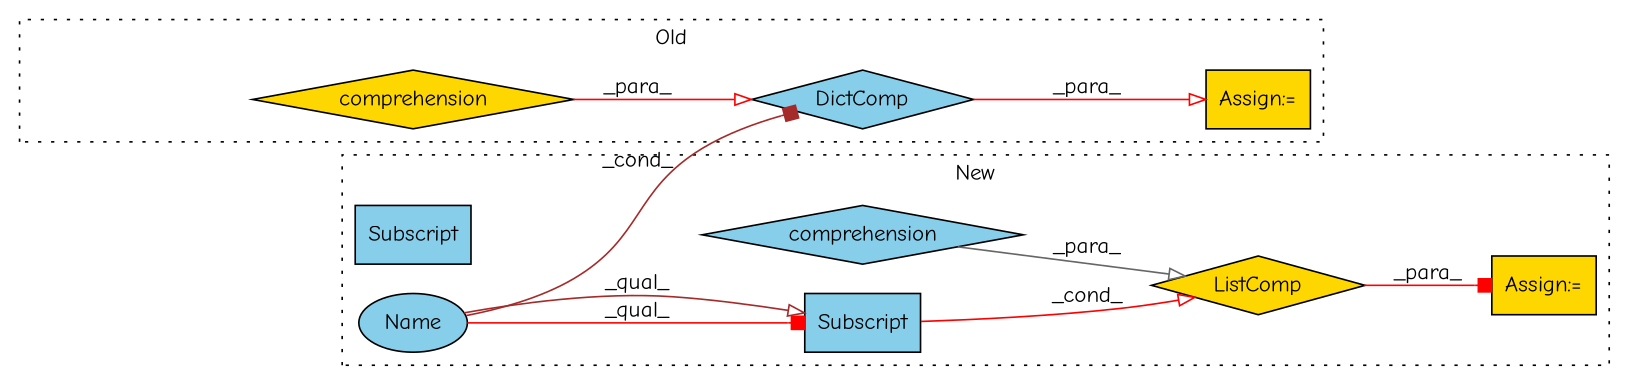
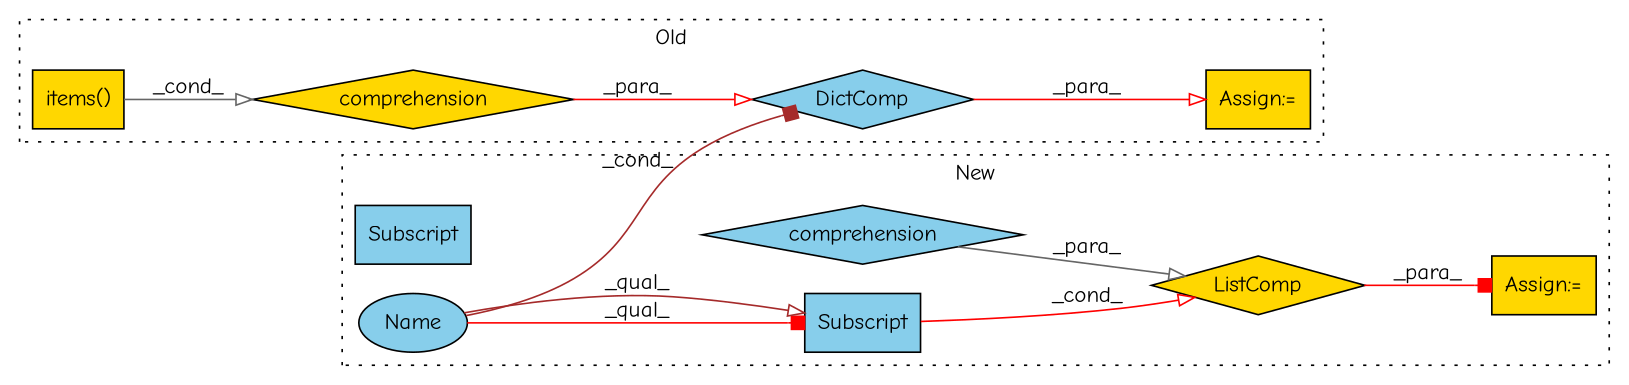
none -> (78, 99)
